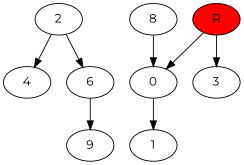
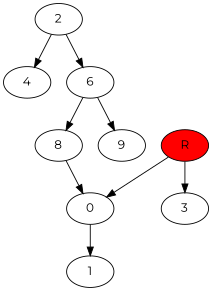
none -> (77, 110)
